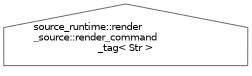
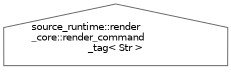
(126, 38) -> (116, 38)
